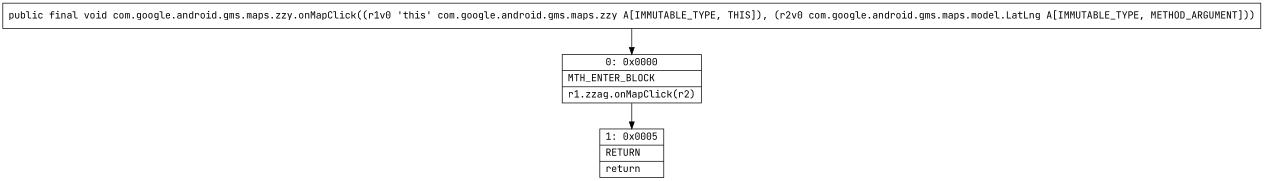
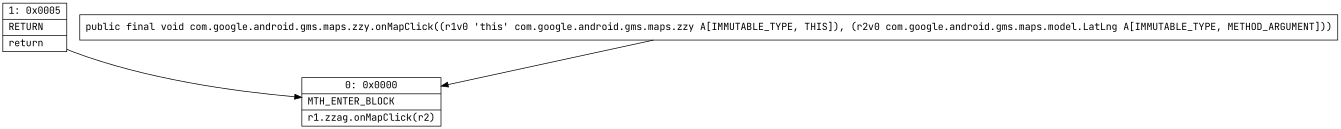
(632, 112) -> (179, 81)
